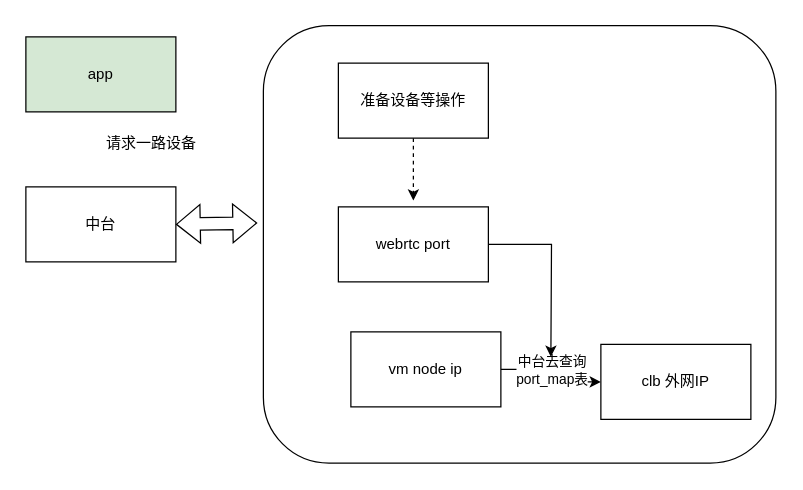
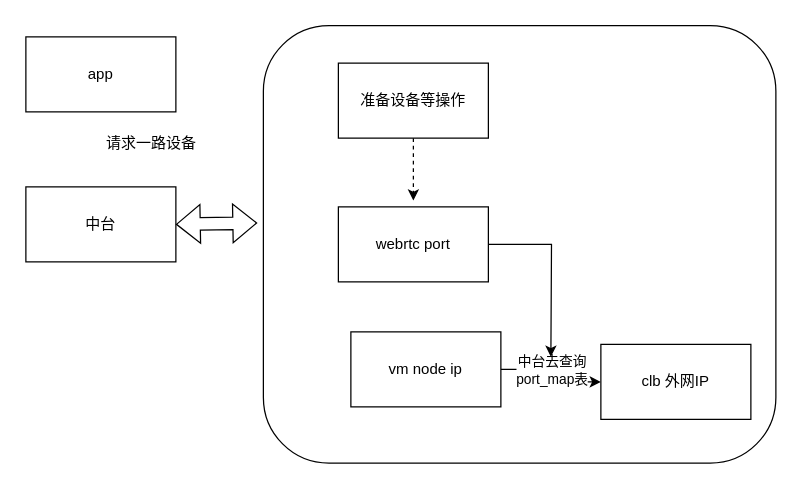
(101, 74) -> (101, 74)
